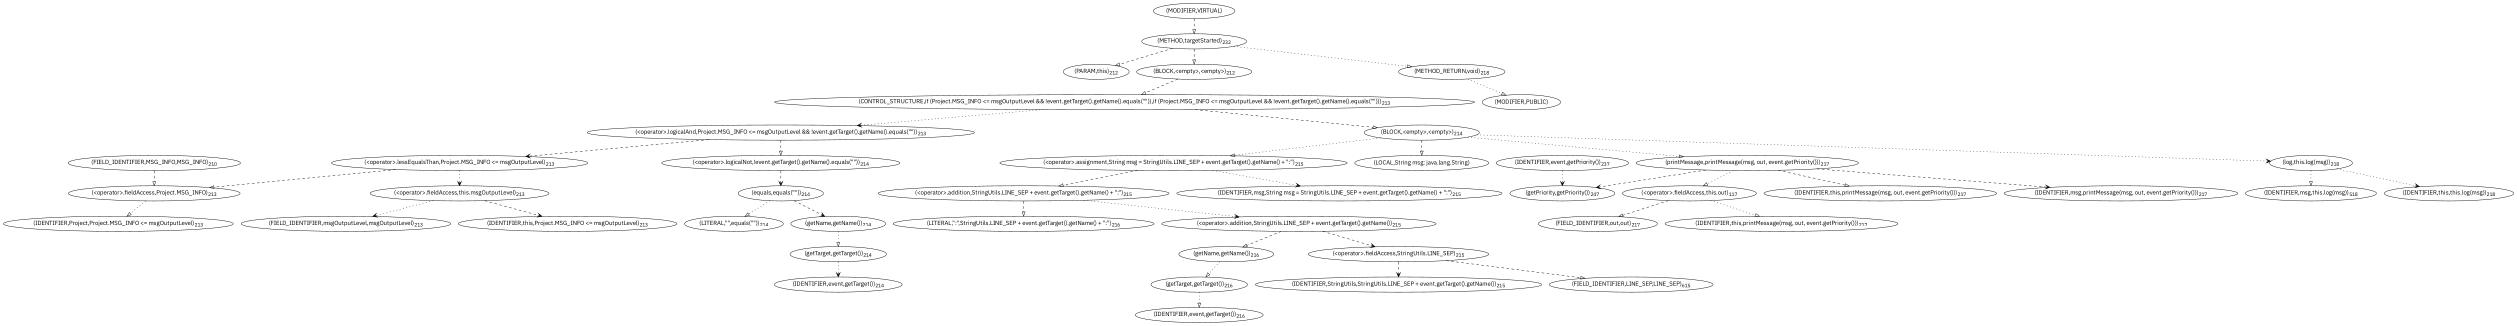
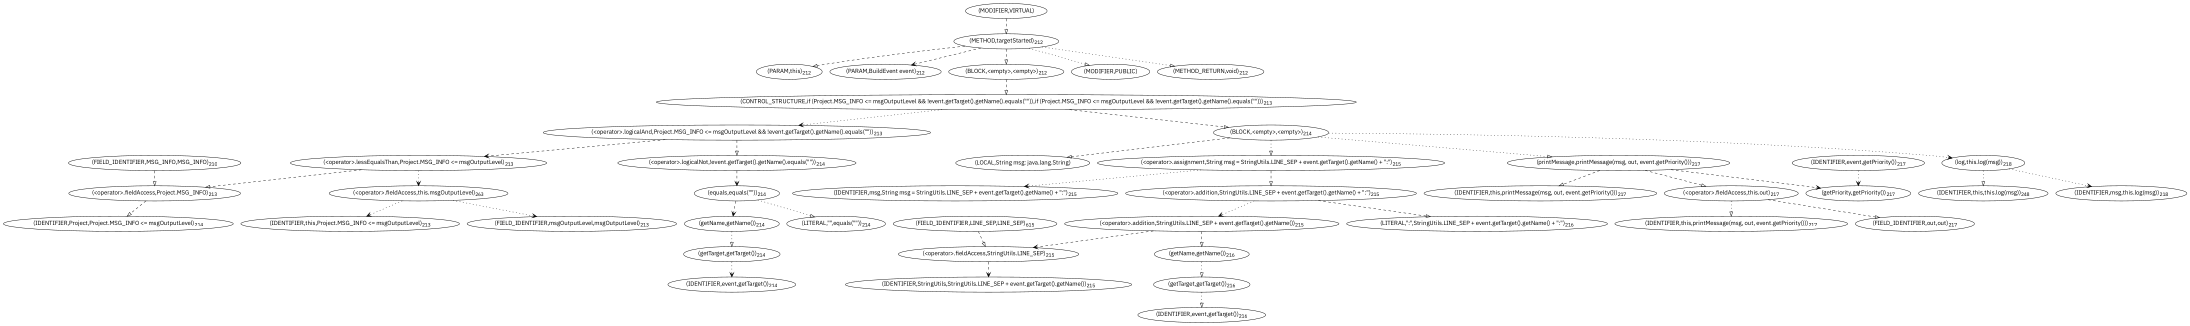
(1227, 41) -> (1039, 41)
(1485, 71) -> (1244, 71)
none -> (886, 72)
(1485, 86) -> (1057, 56)
(1605, 162) -> (1901, 162)
(2311, 176) -> (2048, 177)
(1720, 177) -> (1673, 178)
(2376, 177) -> (1983, 176)
(521, 193) -> (480, 193)
(1595, 193) -> (1891, 193)
(1733, 193) -> (1775, 193)
(2121, 193) -> none
(2354, 193) -> (2164, 193)
(2491, 193) -> (2025, 193)
(138, 207) -> (138, 207)
(511, 208) -> (386, 208)
(199, 223) -> (199, 223)
(1513, 269) -> (981, 237)
